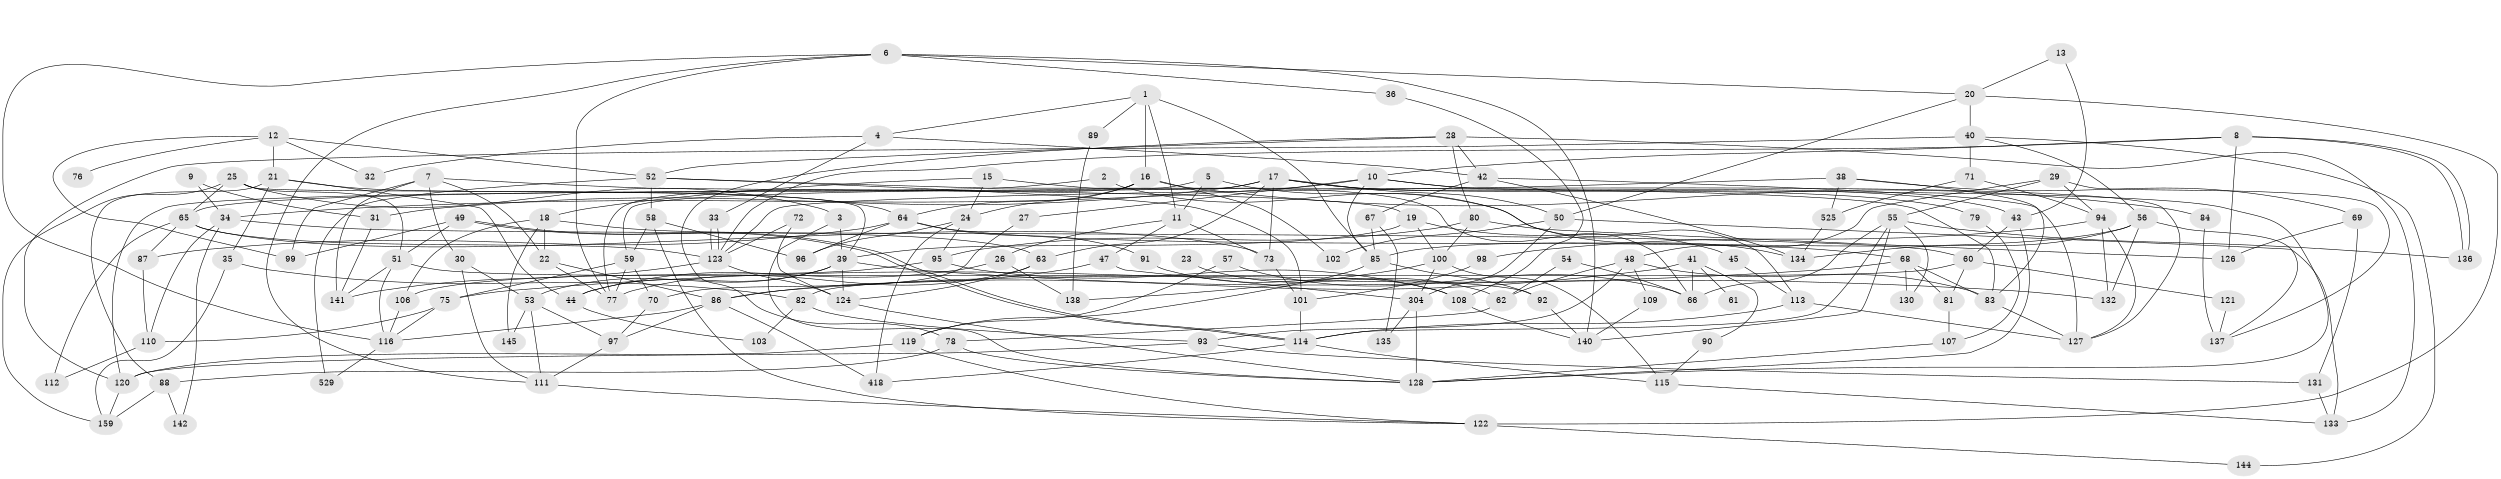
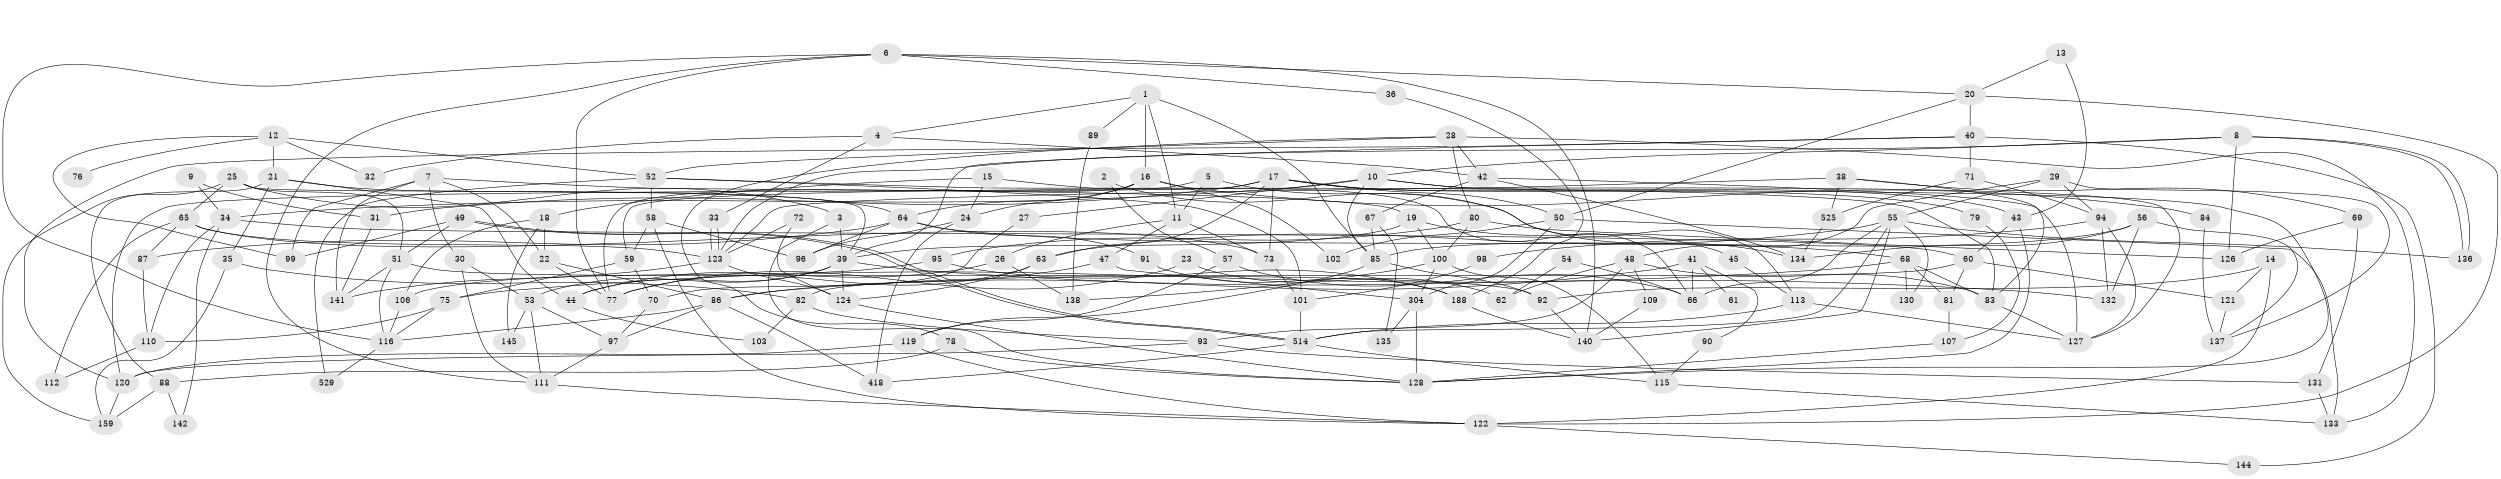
(2065, 162) -> (1385, 149)
(642, 192) -> (1152, 226)
(913, 237) -> (1467, 239)
(949, 243) -> none
none -> (2271, 260)
(621, 280) -> (983, 288)
(1459, 301) -> (1459, 301)
(1229, 328) -> none
(1301, 342) -> (1301, 342)
